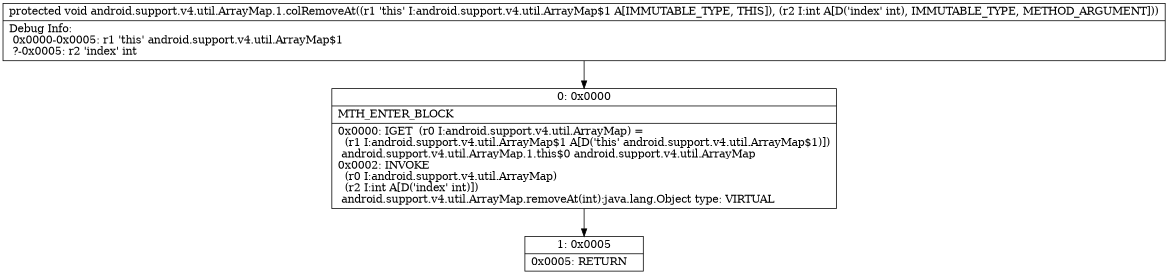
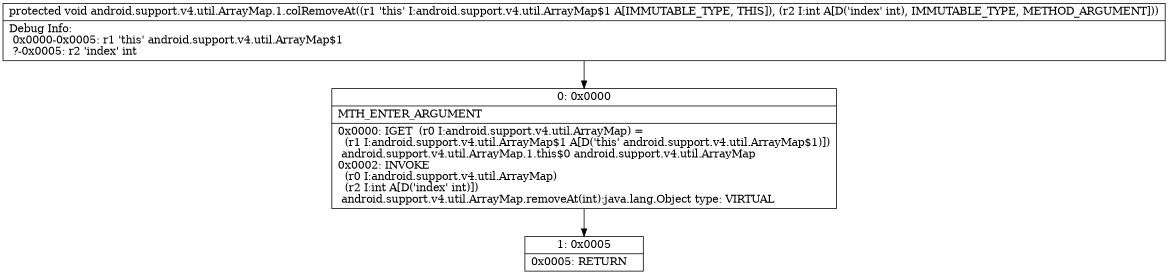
(396, 114) -> (410, 114)
